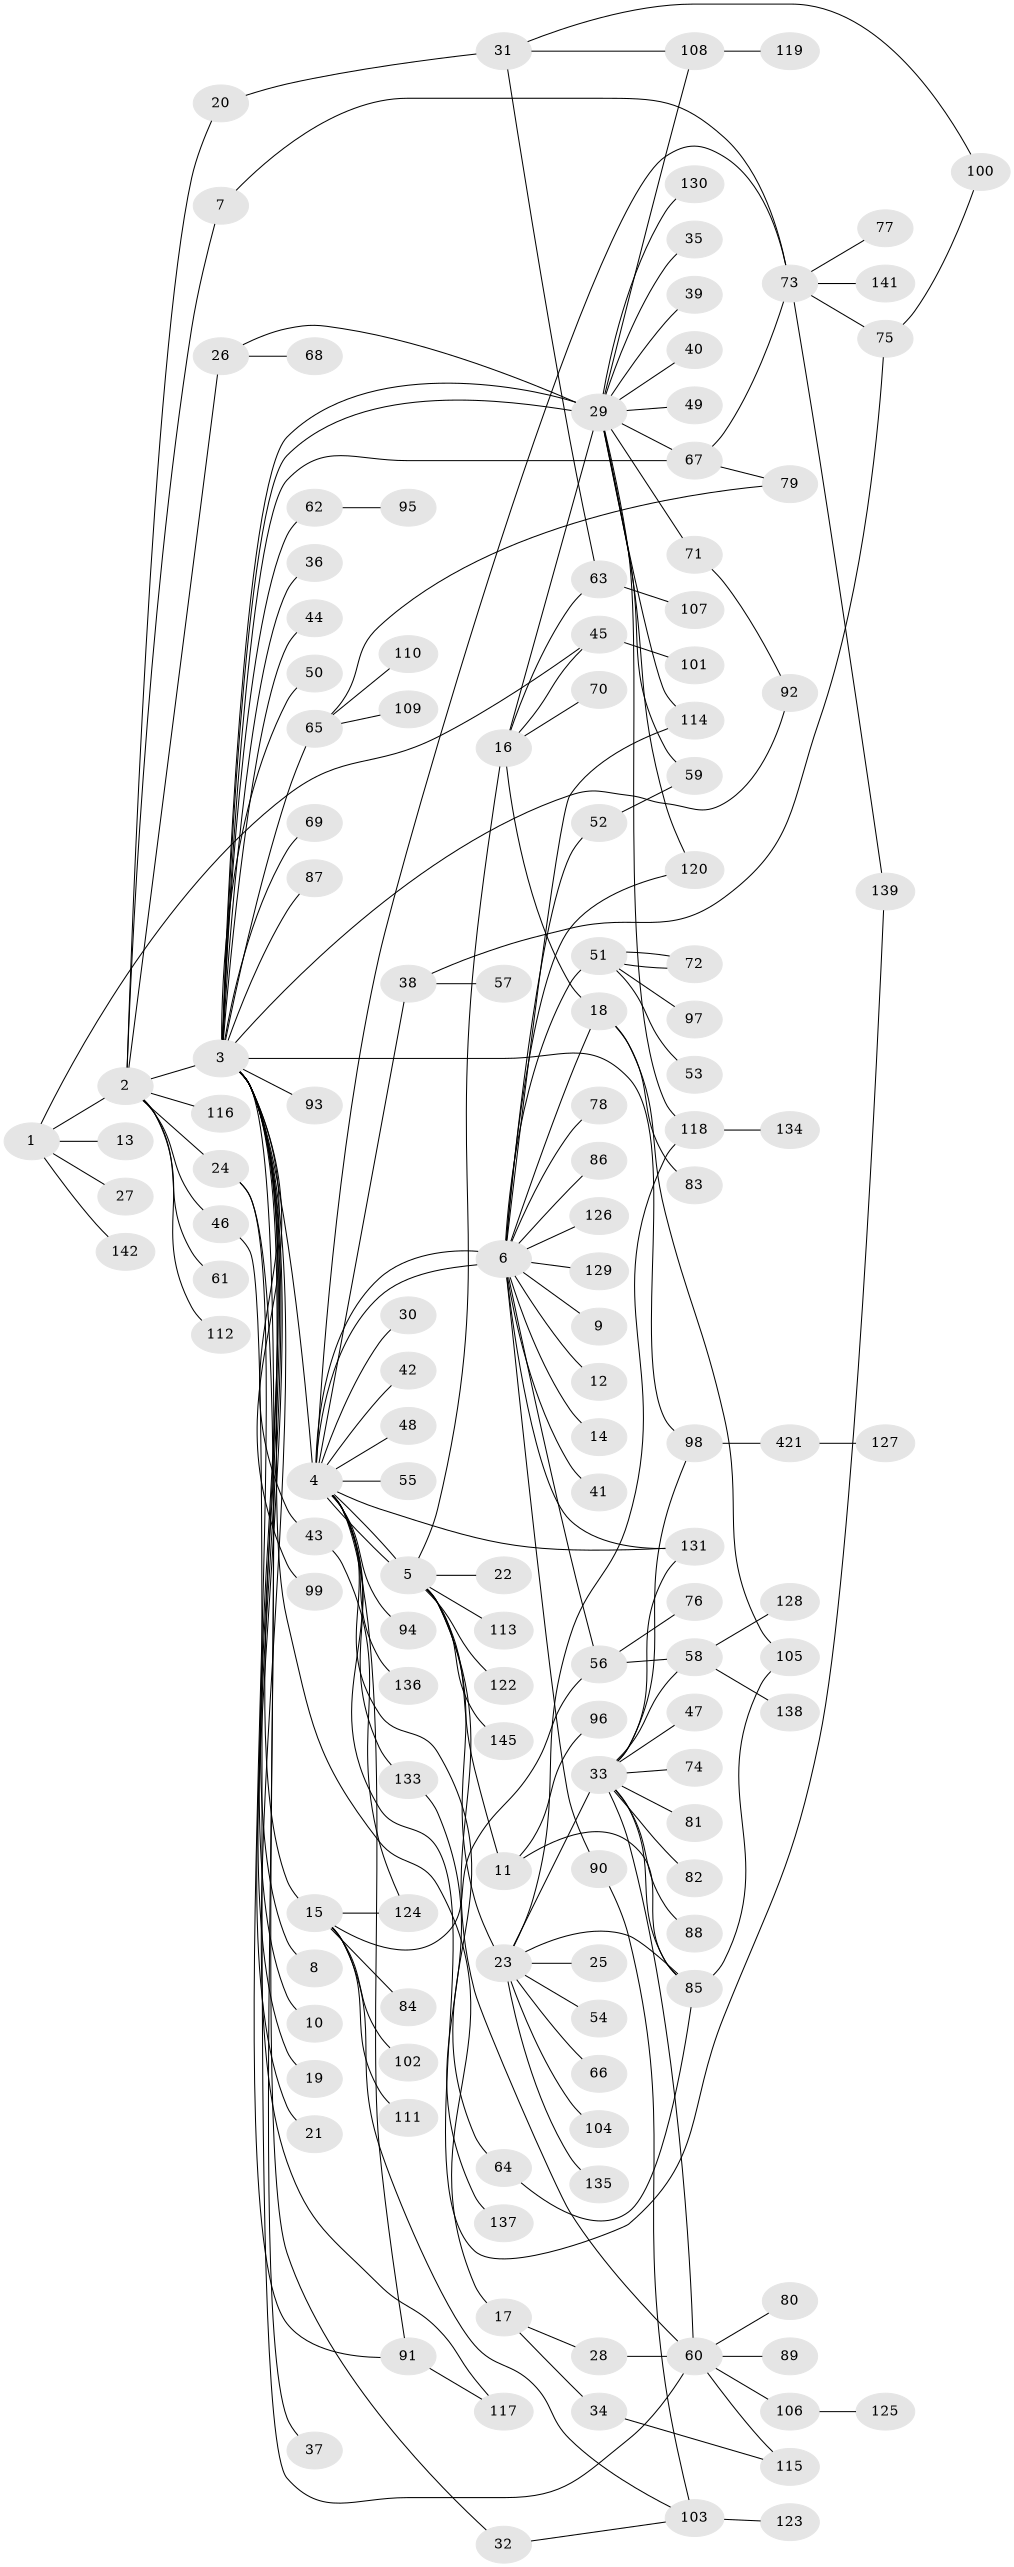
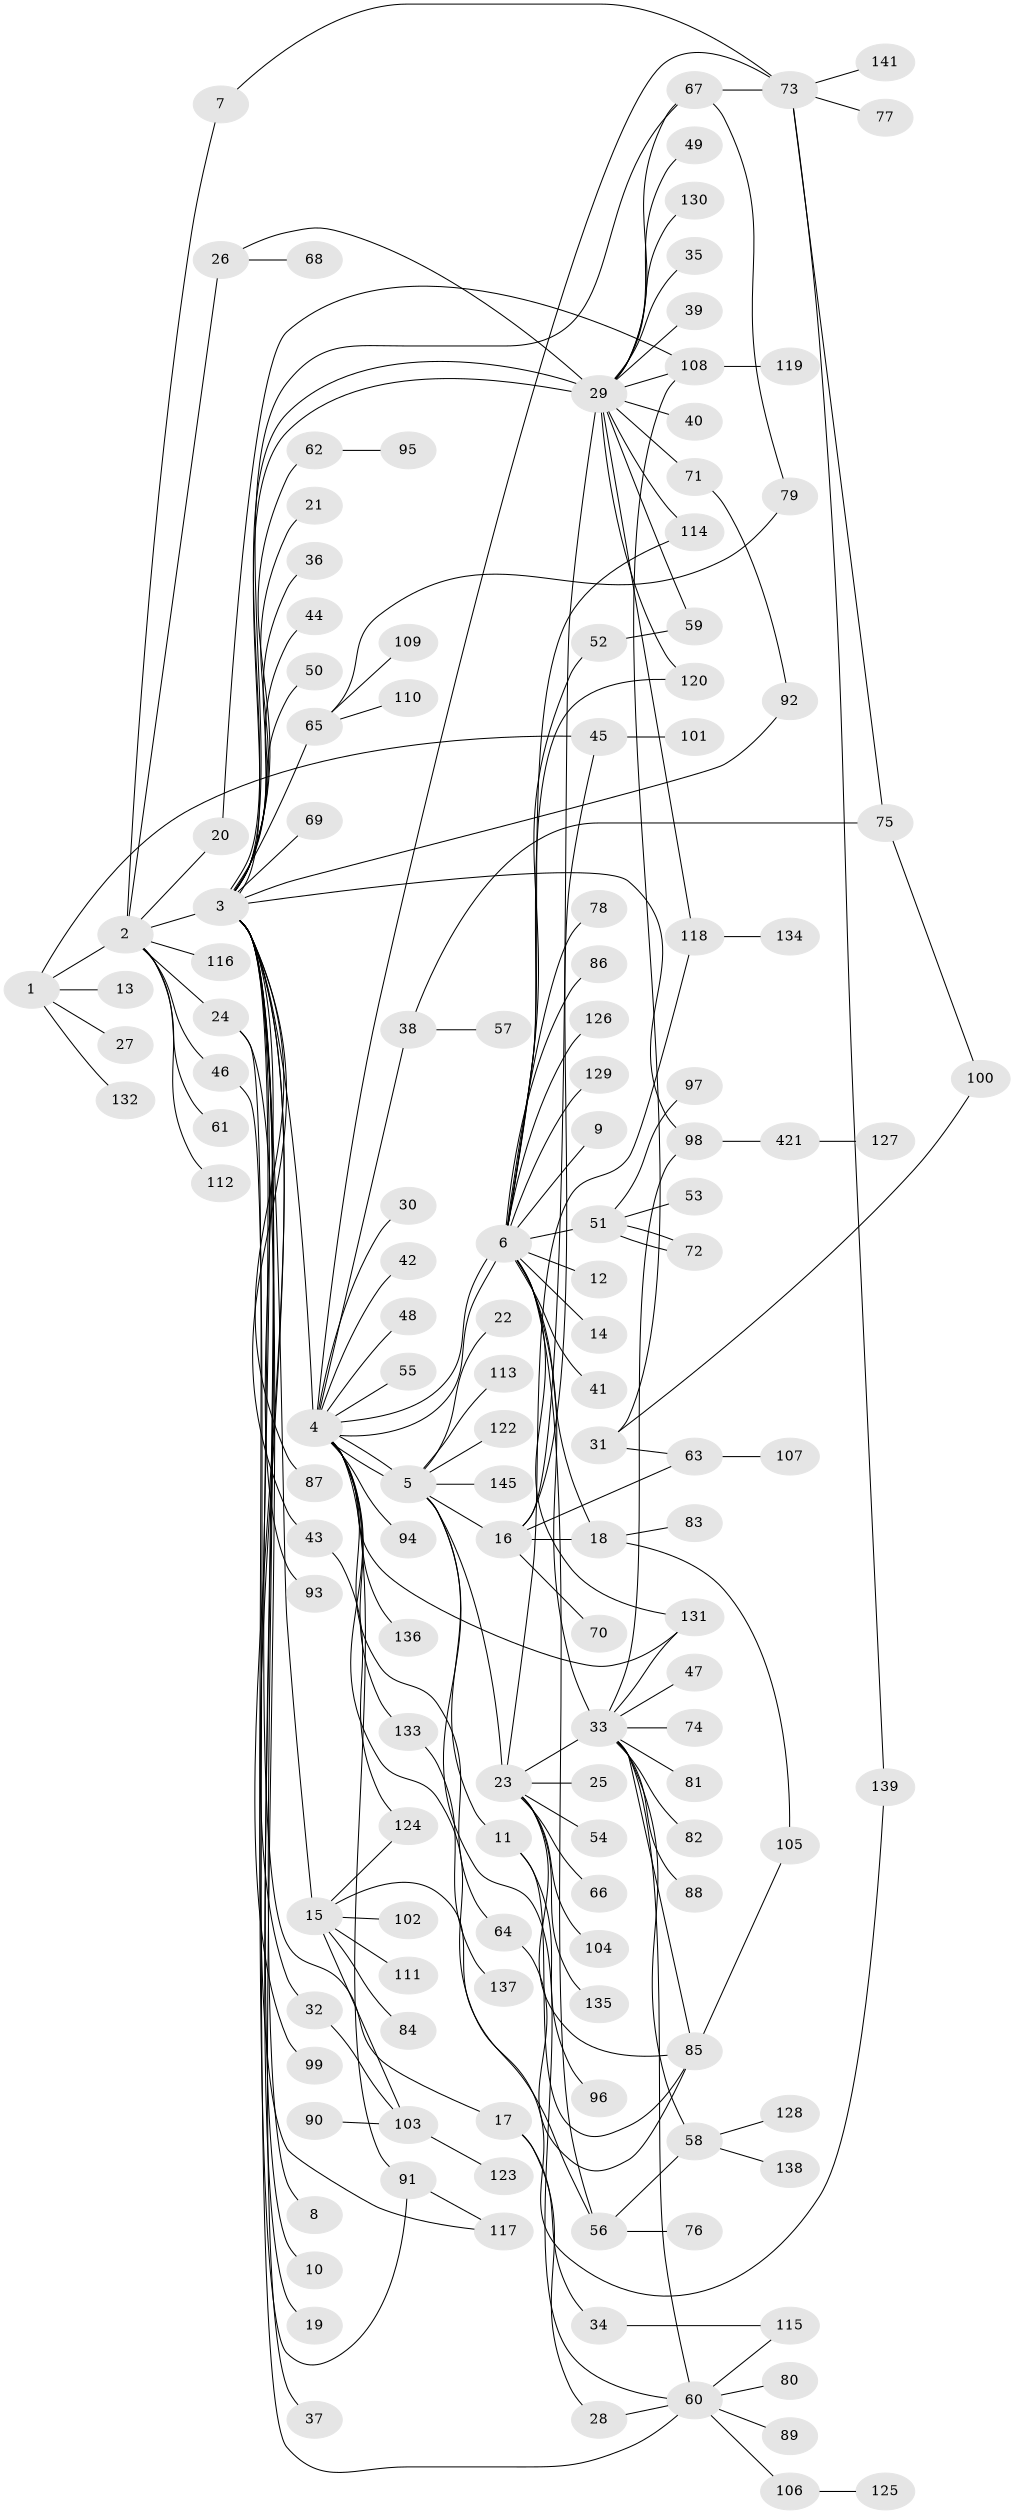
(360, 70) -> (271, 371)
(125, 1252) -> (125, 1100)
(538, 1567) -> (555, 1485)
